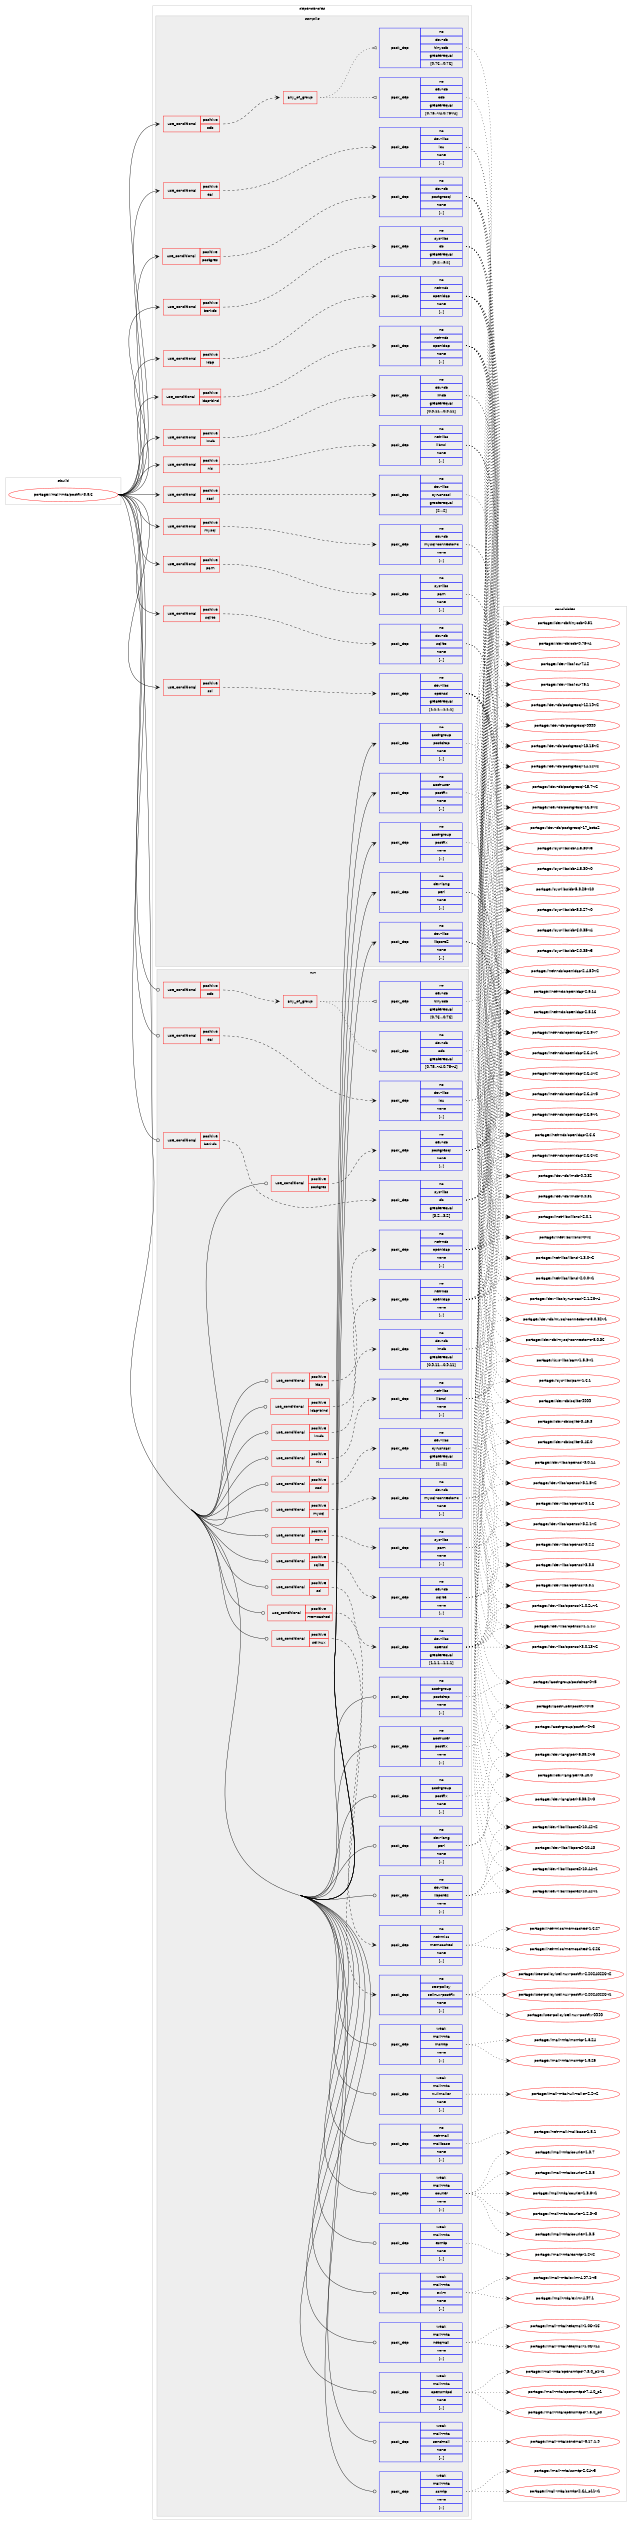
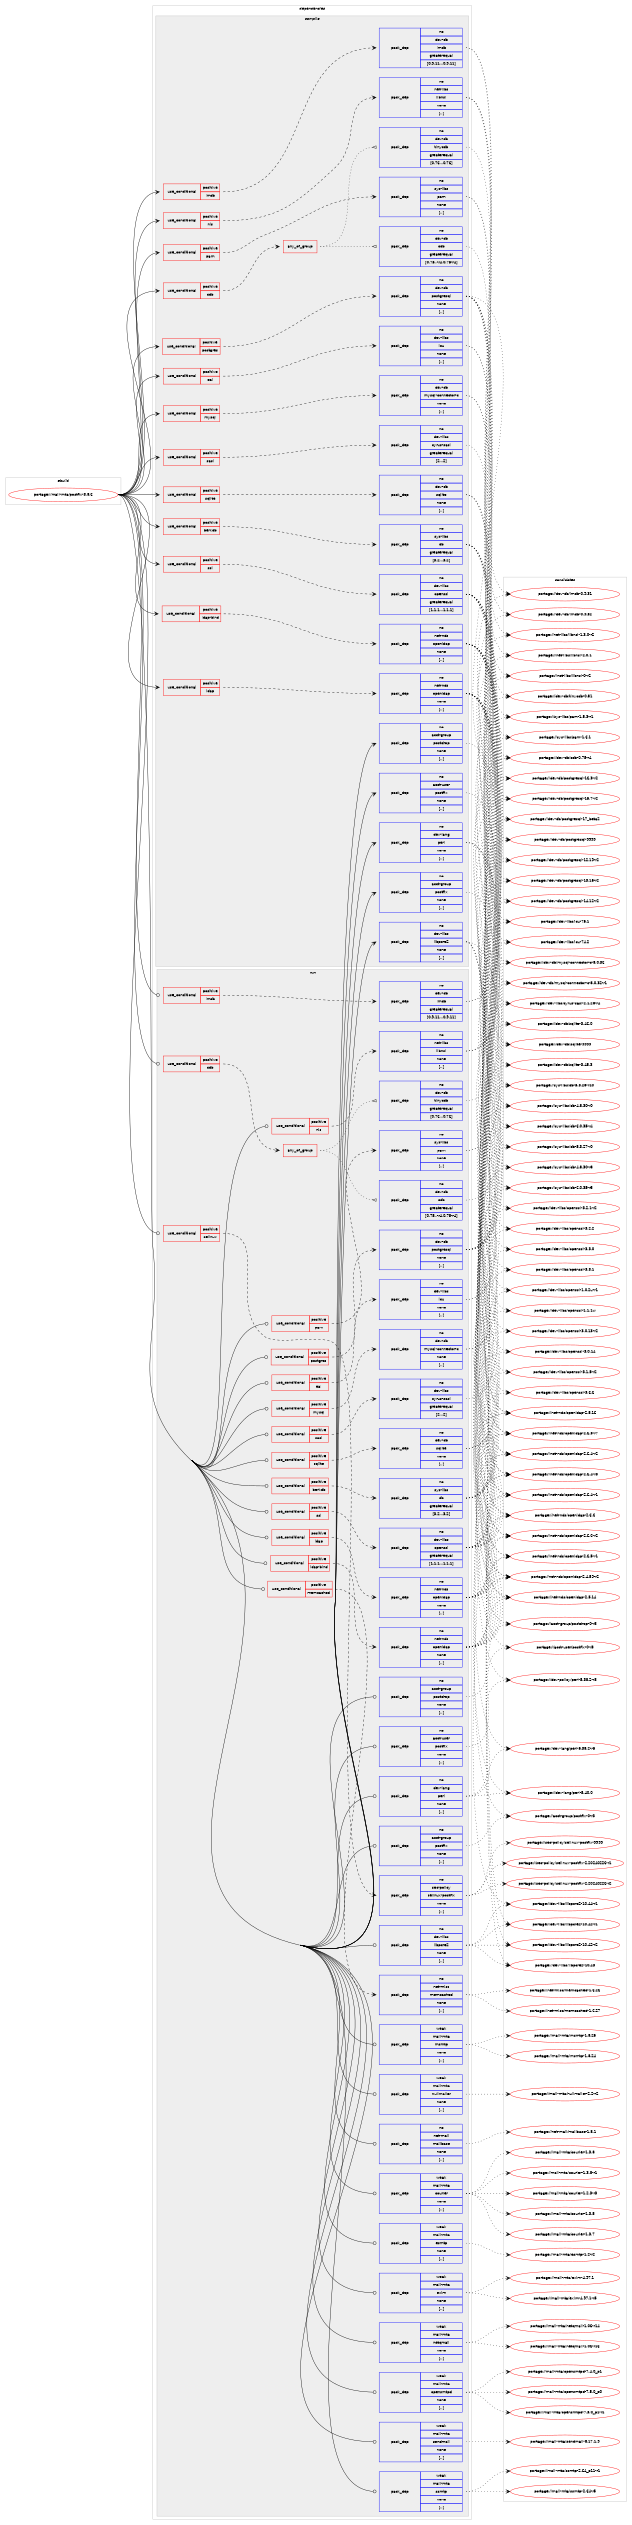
(565, 1279) -> none
(565, 1504) -> (565, 1393)
(565, 1800) -> (565, 1680)
